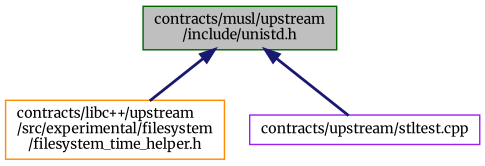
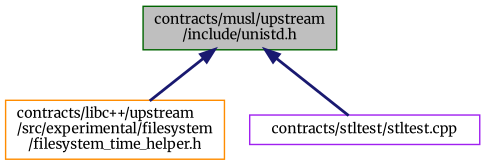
(365, 130) -> (365, 130)
